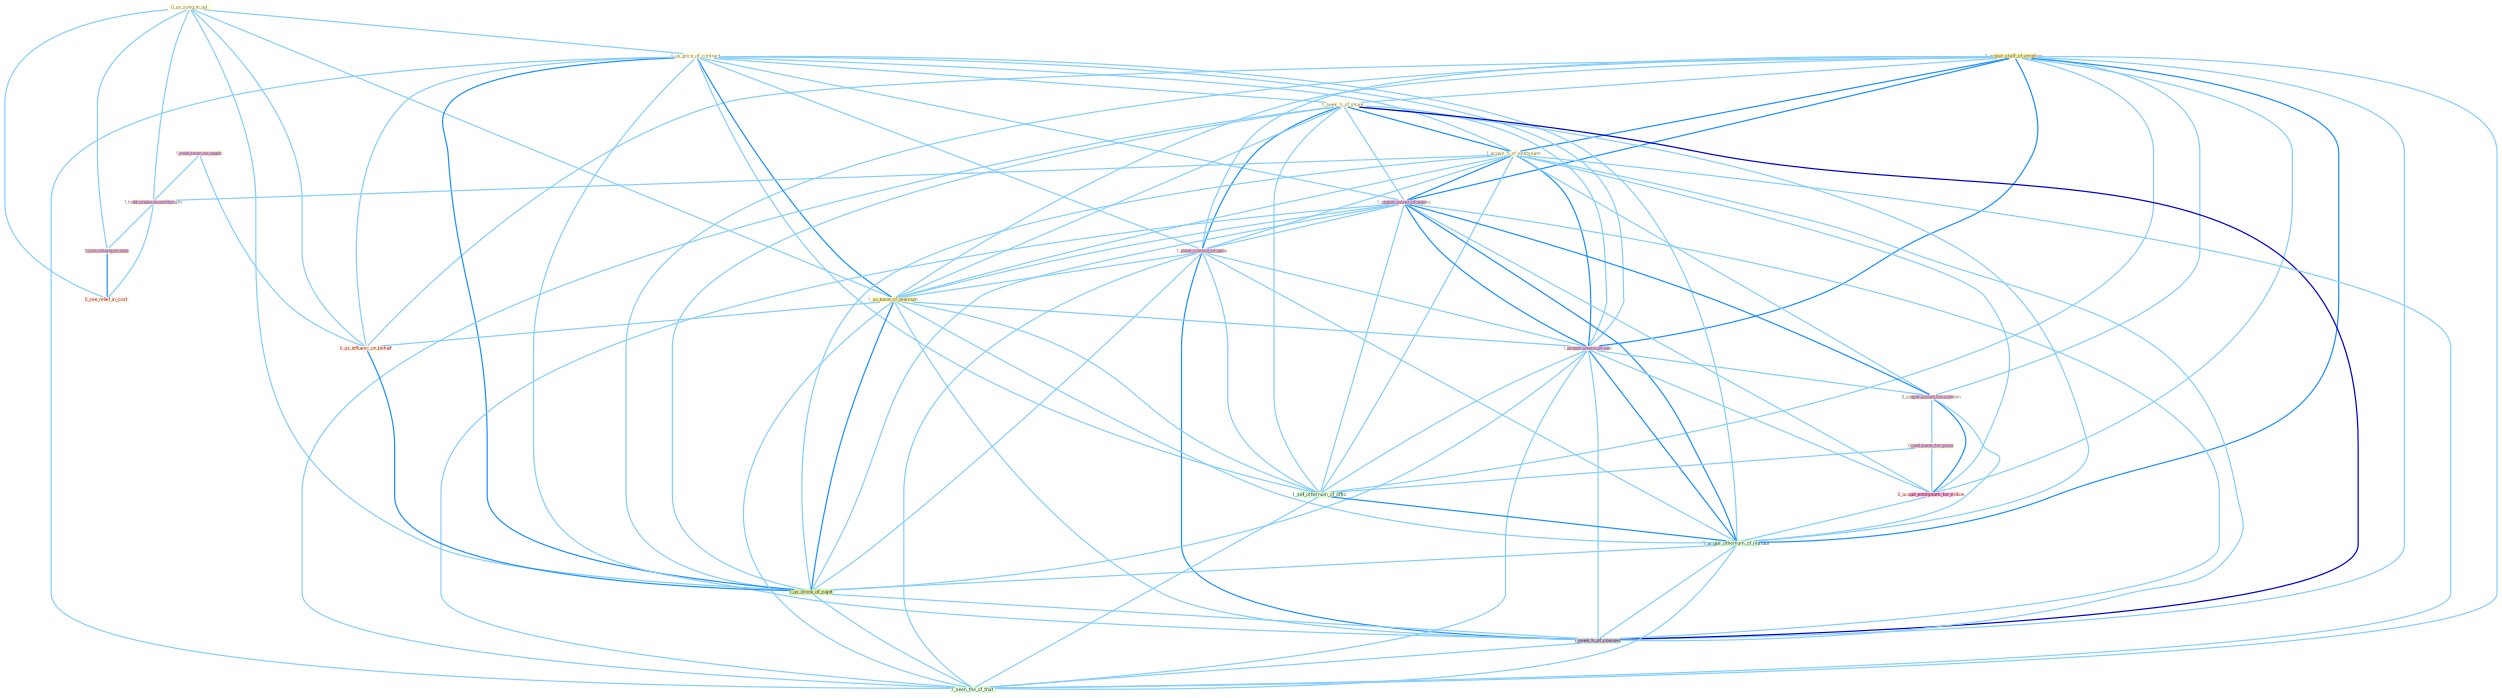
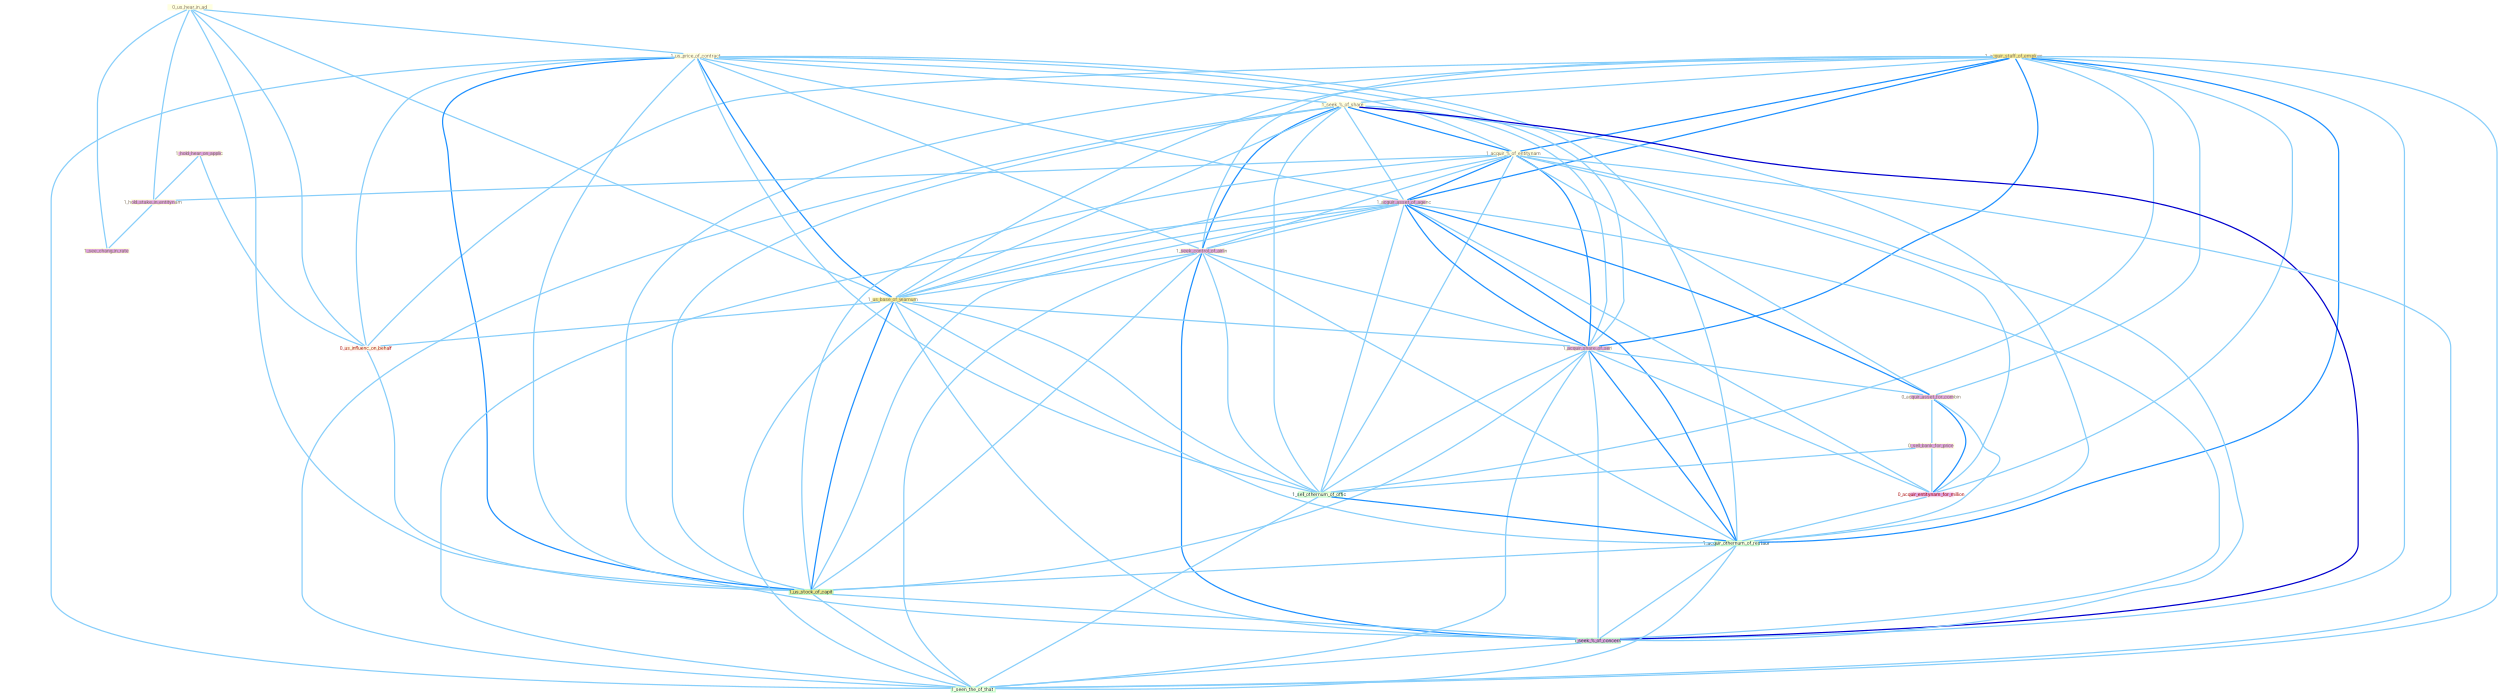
(190, 7) -> (190, 7)
(107, 300) -> none
(425, 533) -> (425, 533)
